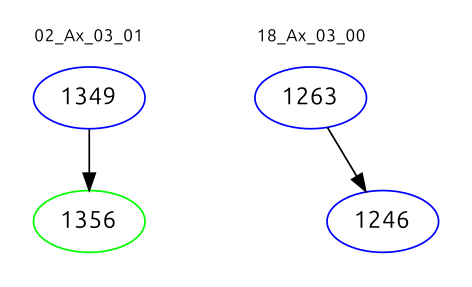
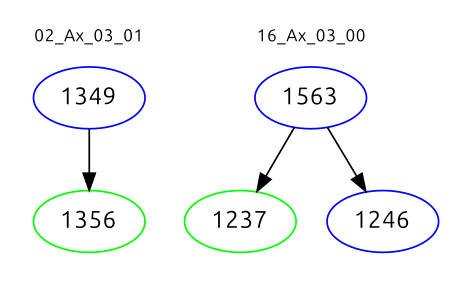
(312, 37) -> (312, 37)
(311, 98) -> (311, 98)
none -> (240, 221)
